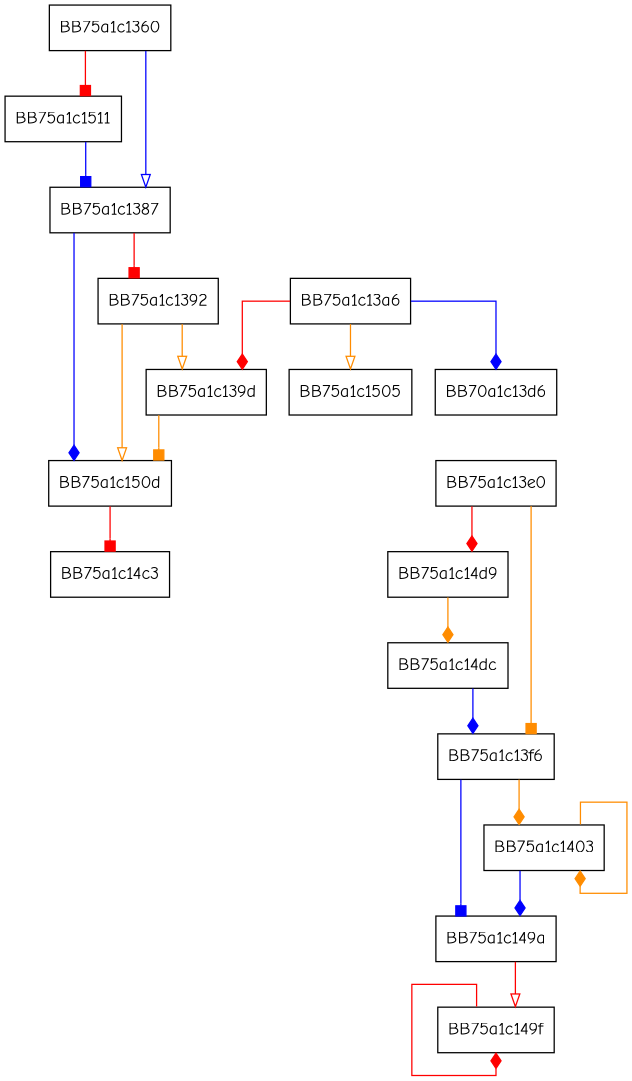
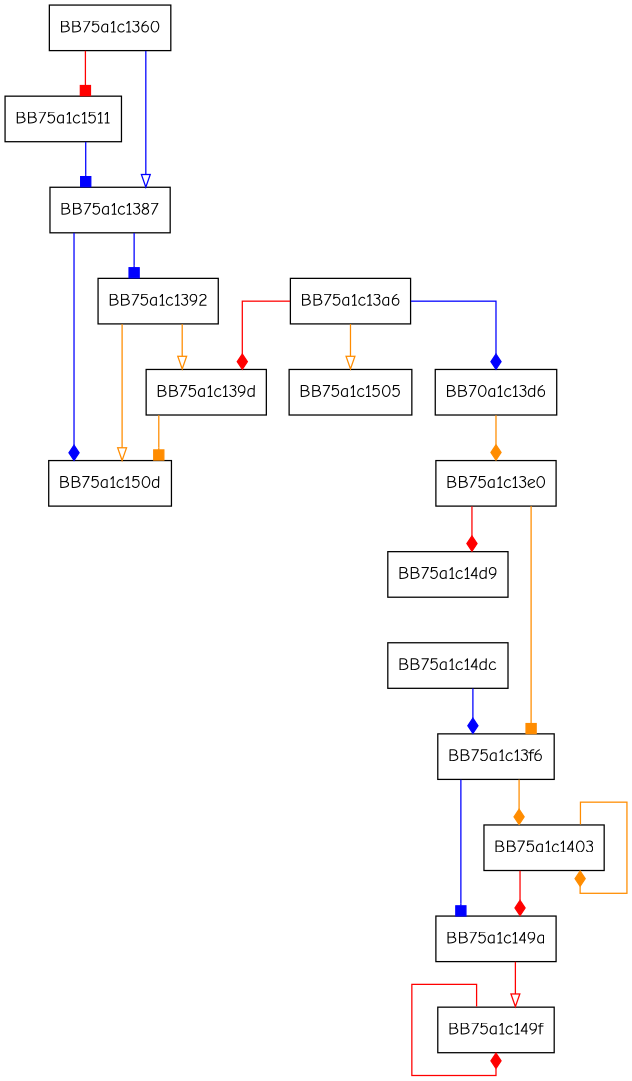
(134, 249) -> (134, 249)
none -> (496, 430)
(110, 574) -> none
(448, 612) -> none
(520, 886) -> (520, 886)
